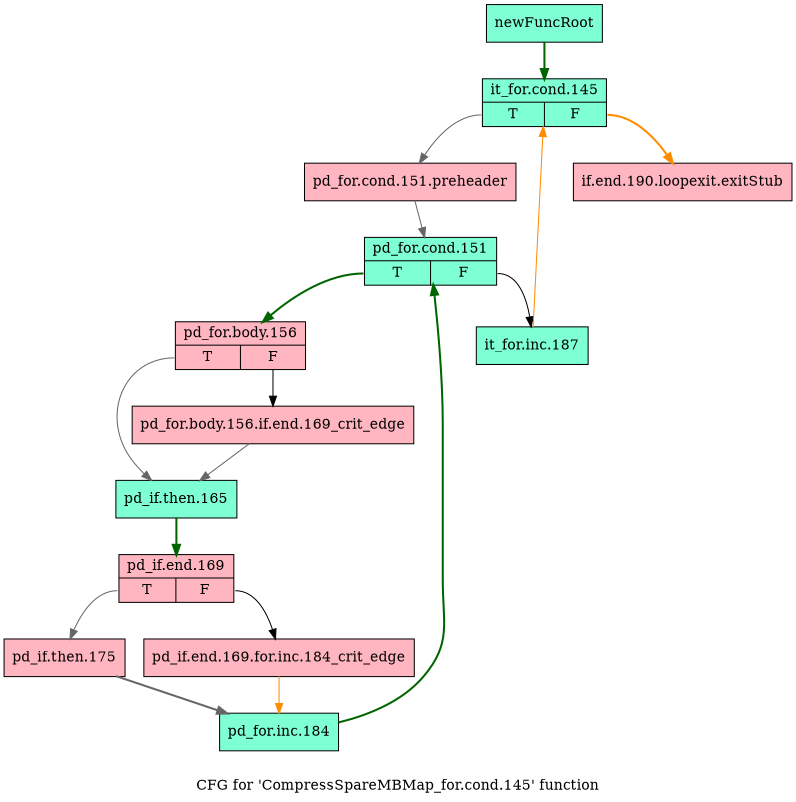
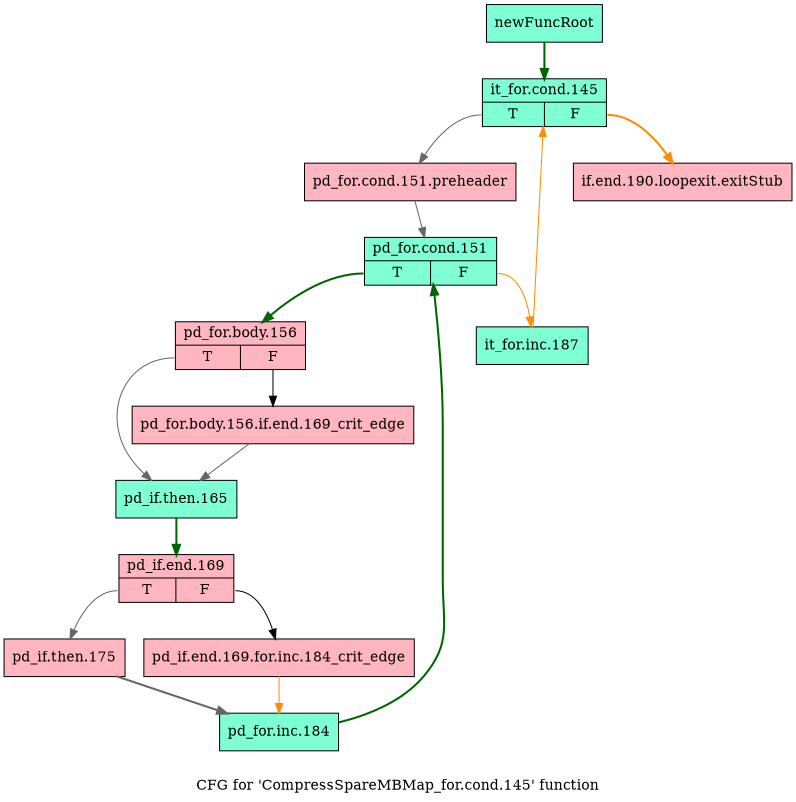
(521, 289) -> (521, 289)
